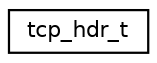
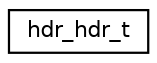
(79, 31) -> (79, 31)
